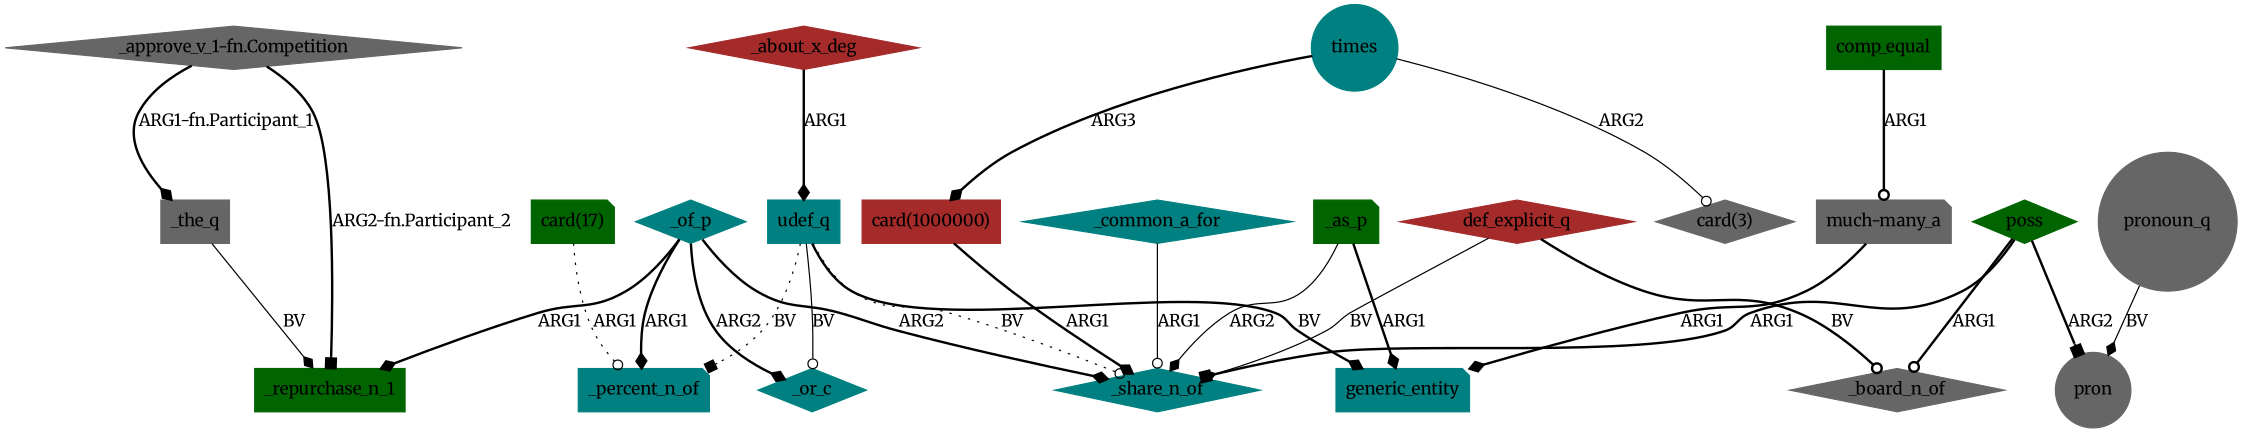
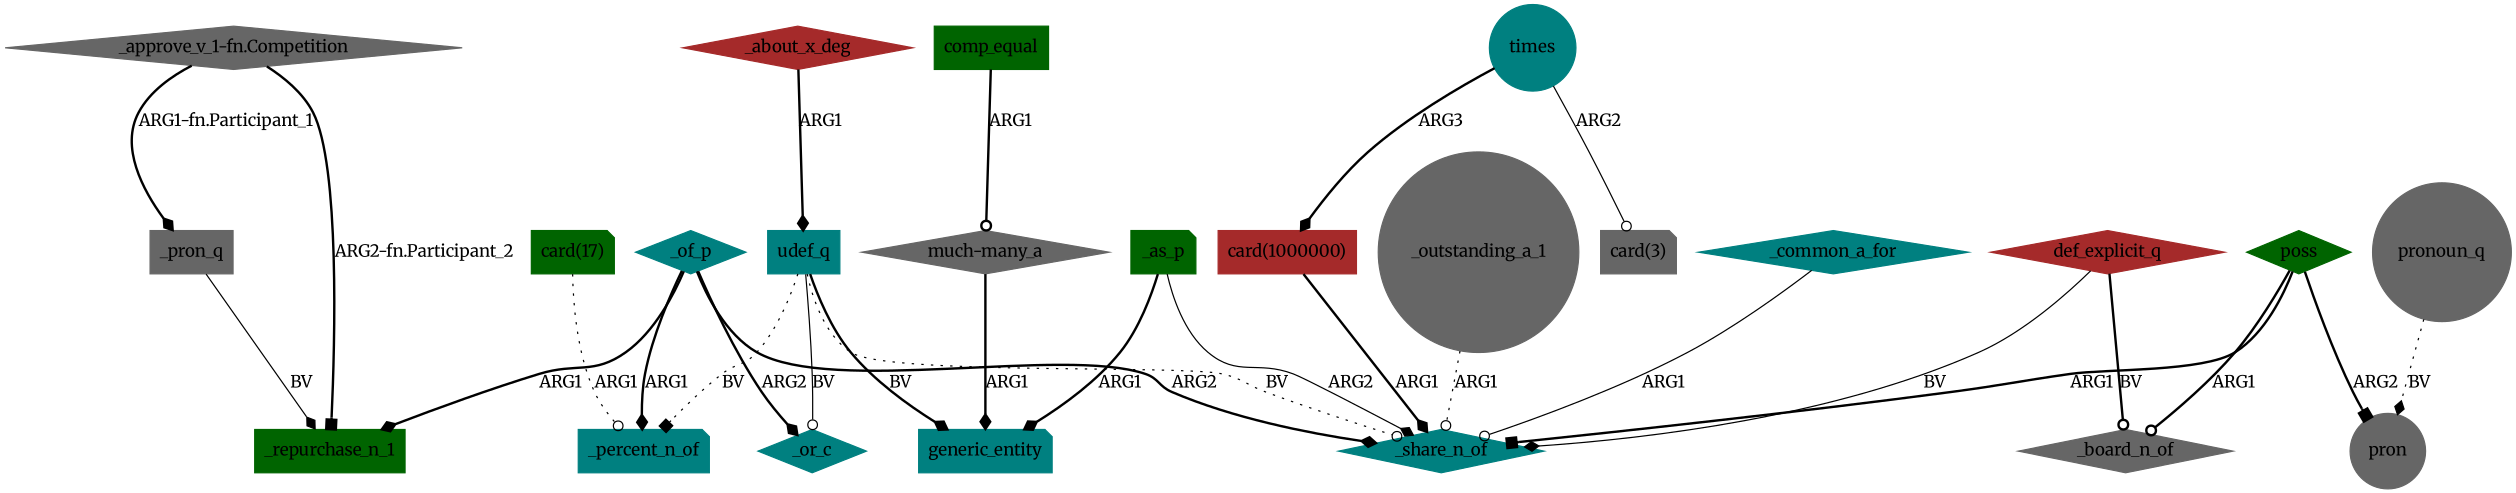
(195, 222) -> (192, 252)
(1725, 222) -> (1639, 252)
(1884, 222) -> (985, 252)
none -> (1479, 252)
(2127, 314) -> (2413, 360)
